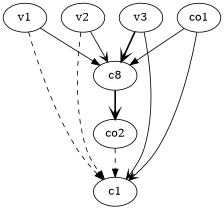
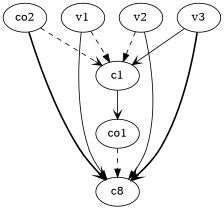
(97, 43) -> (153, 104)
(160, 44) -> (118, 159)
(115, 101) -> (57, 107)
(177, 109) -> (118, 101)
(115, 159) -> (68, 45)
